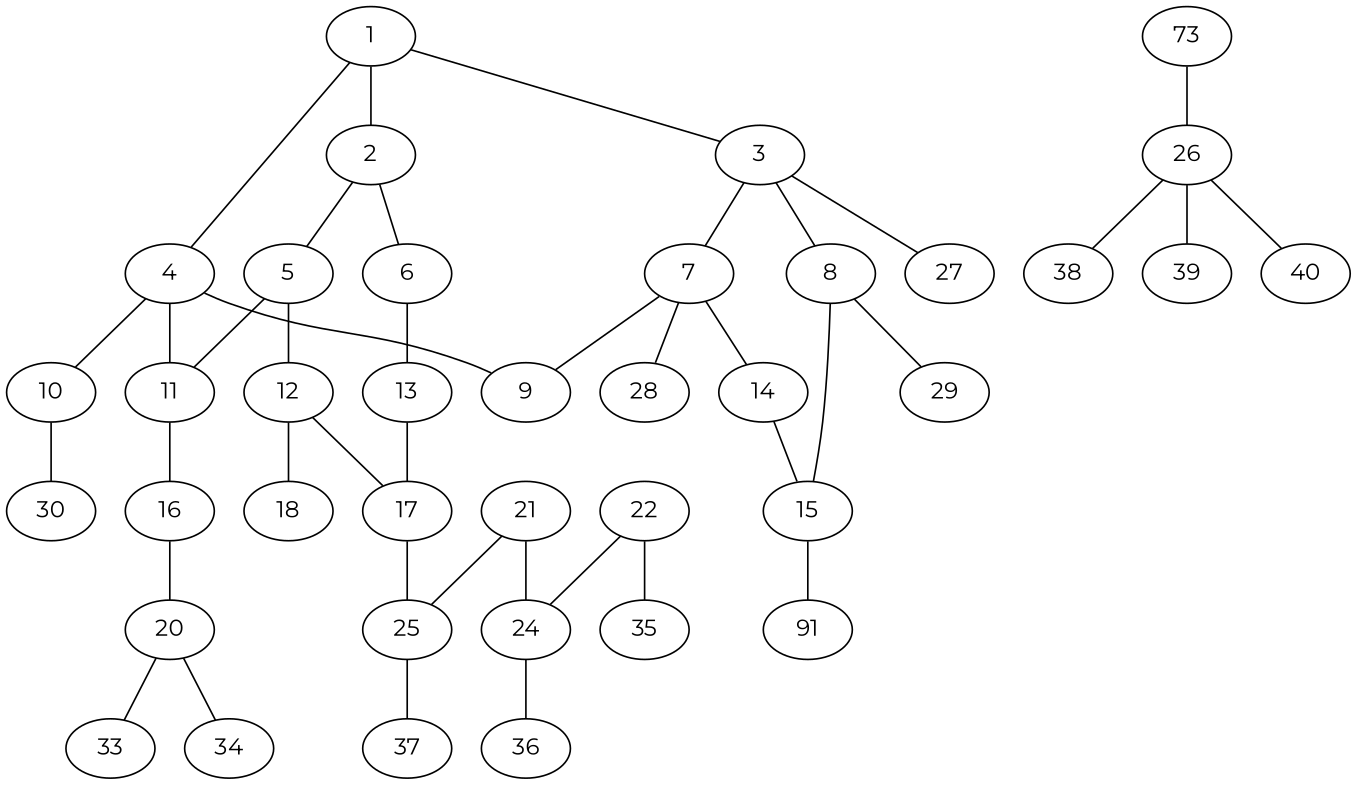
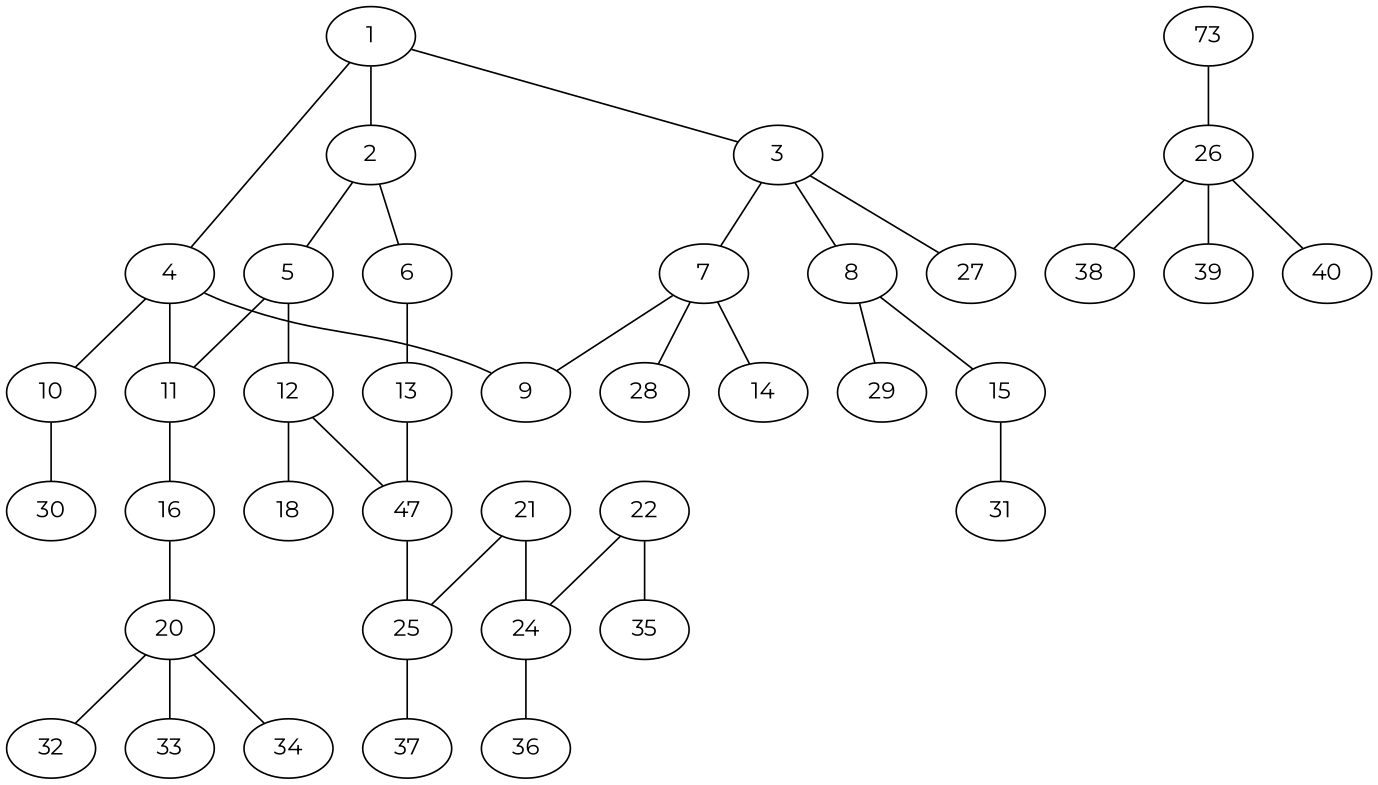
(785, 451) -> none
(407, 511) -> (407, 511)
(808, 630) -> (1001, 511)
none -> (51, 748)
